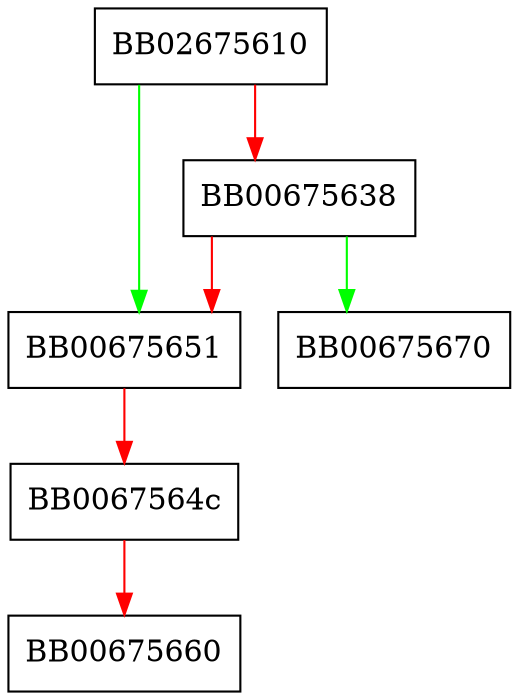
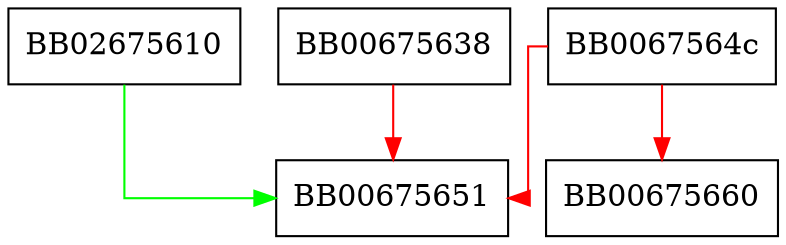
(255, 111) -> none
(394, 350) -> none
(124, 415) -> (528, 113)
